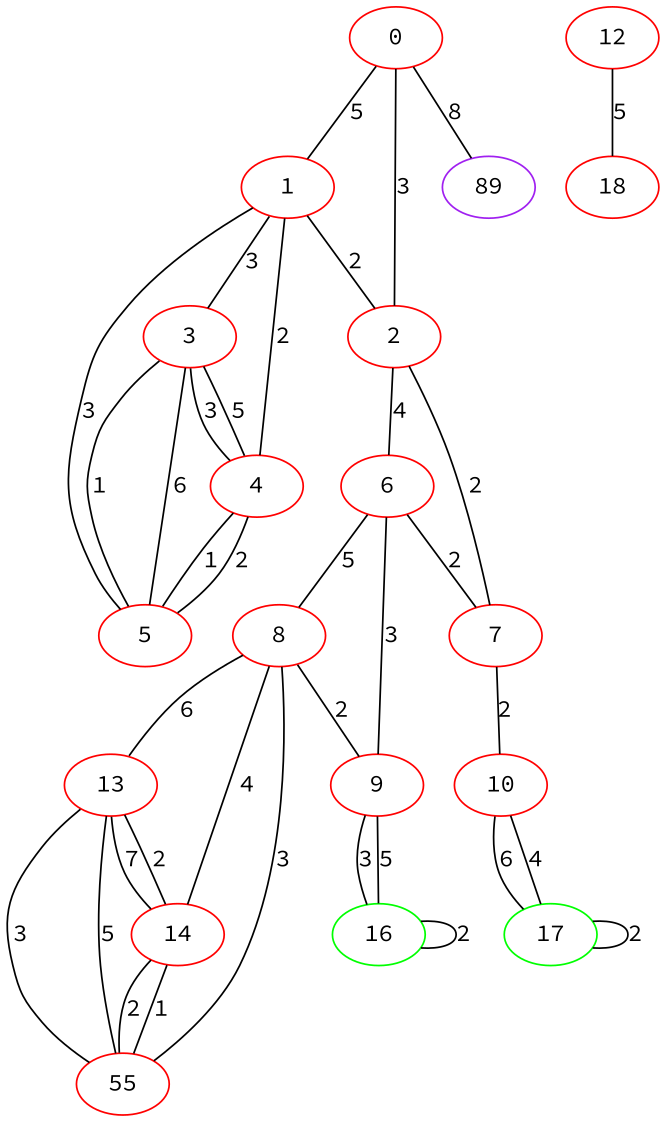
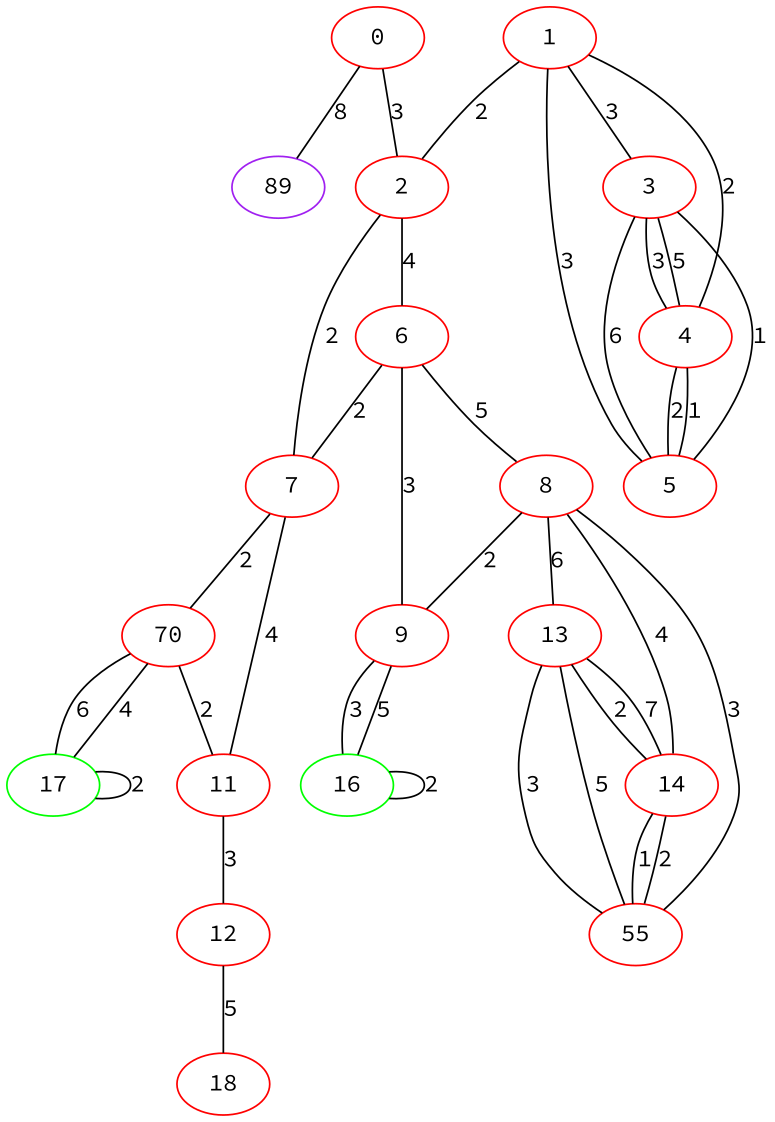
(342, 113) -> none
none -> (223, 785)
(501, 785) -> (168, 636)
